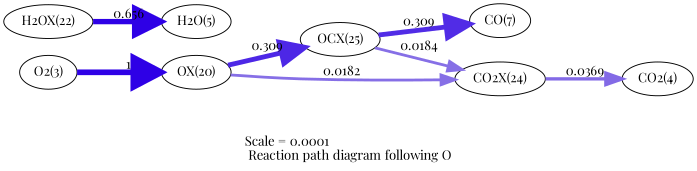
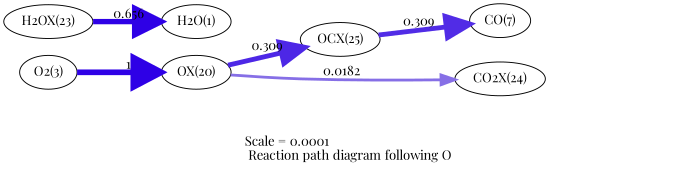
(48, 22) -> (48, 22)
(196, 22) -> (196, 22)
(412, 57) -> none
(658, 79) -> none
